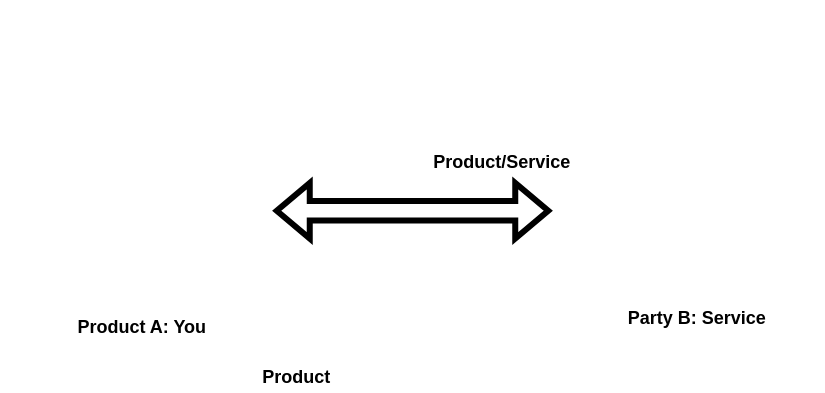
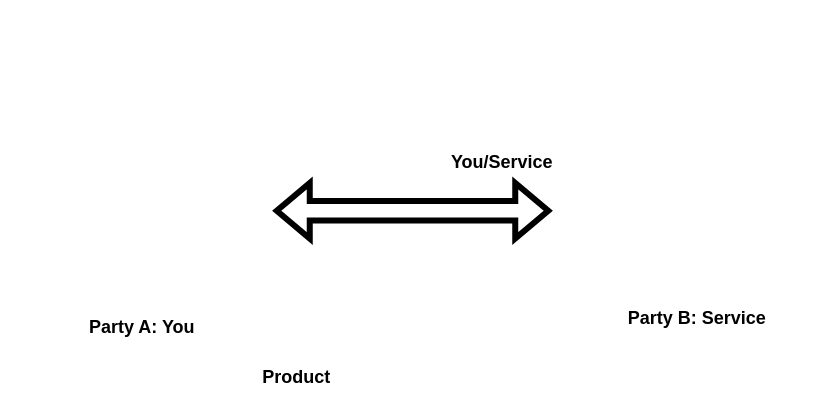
(503, 163) -> (503, 163)
(143, 328) -> (143, 328)
